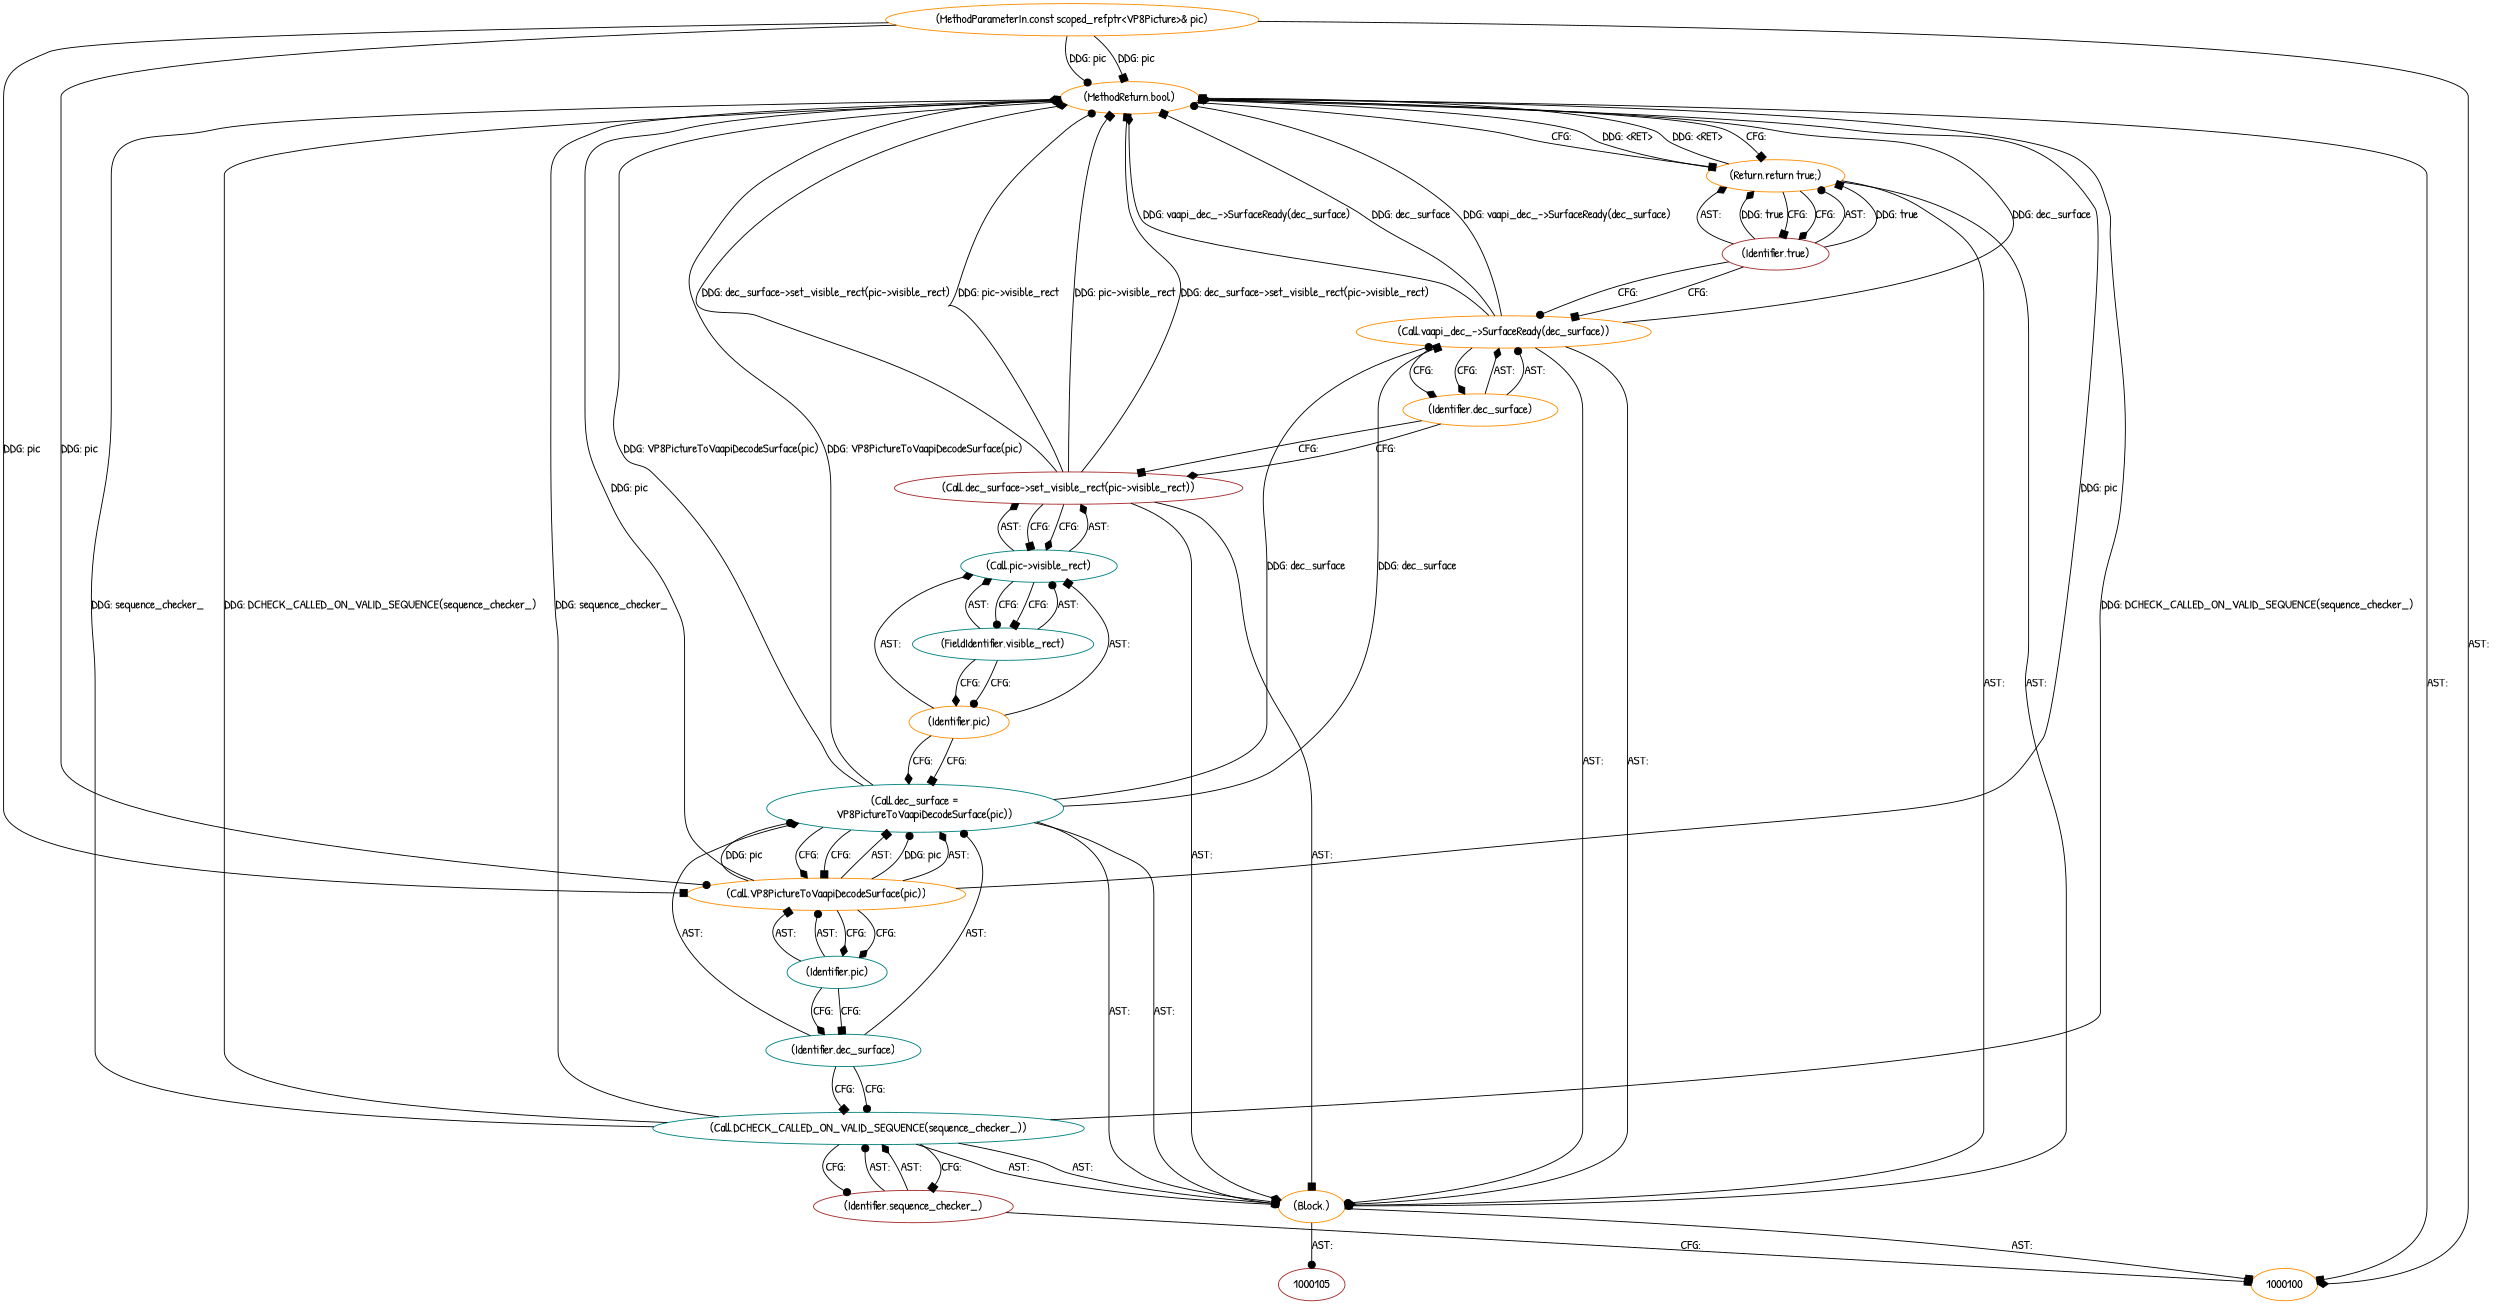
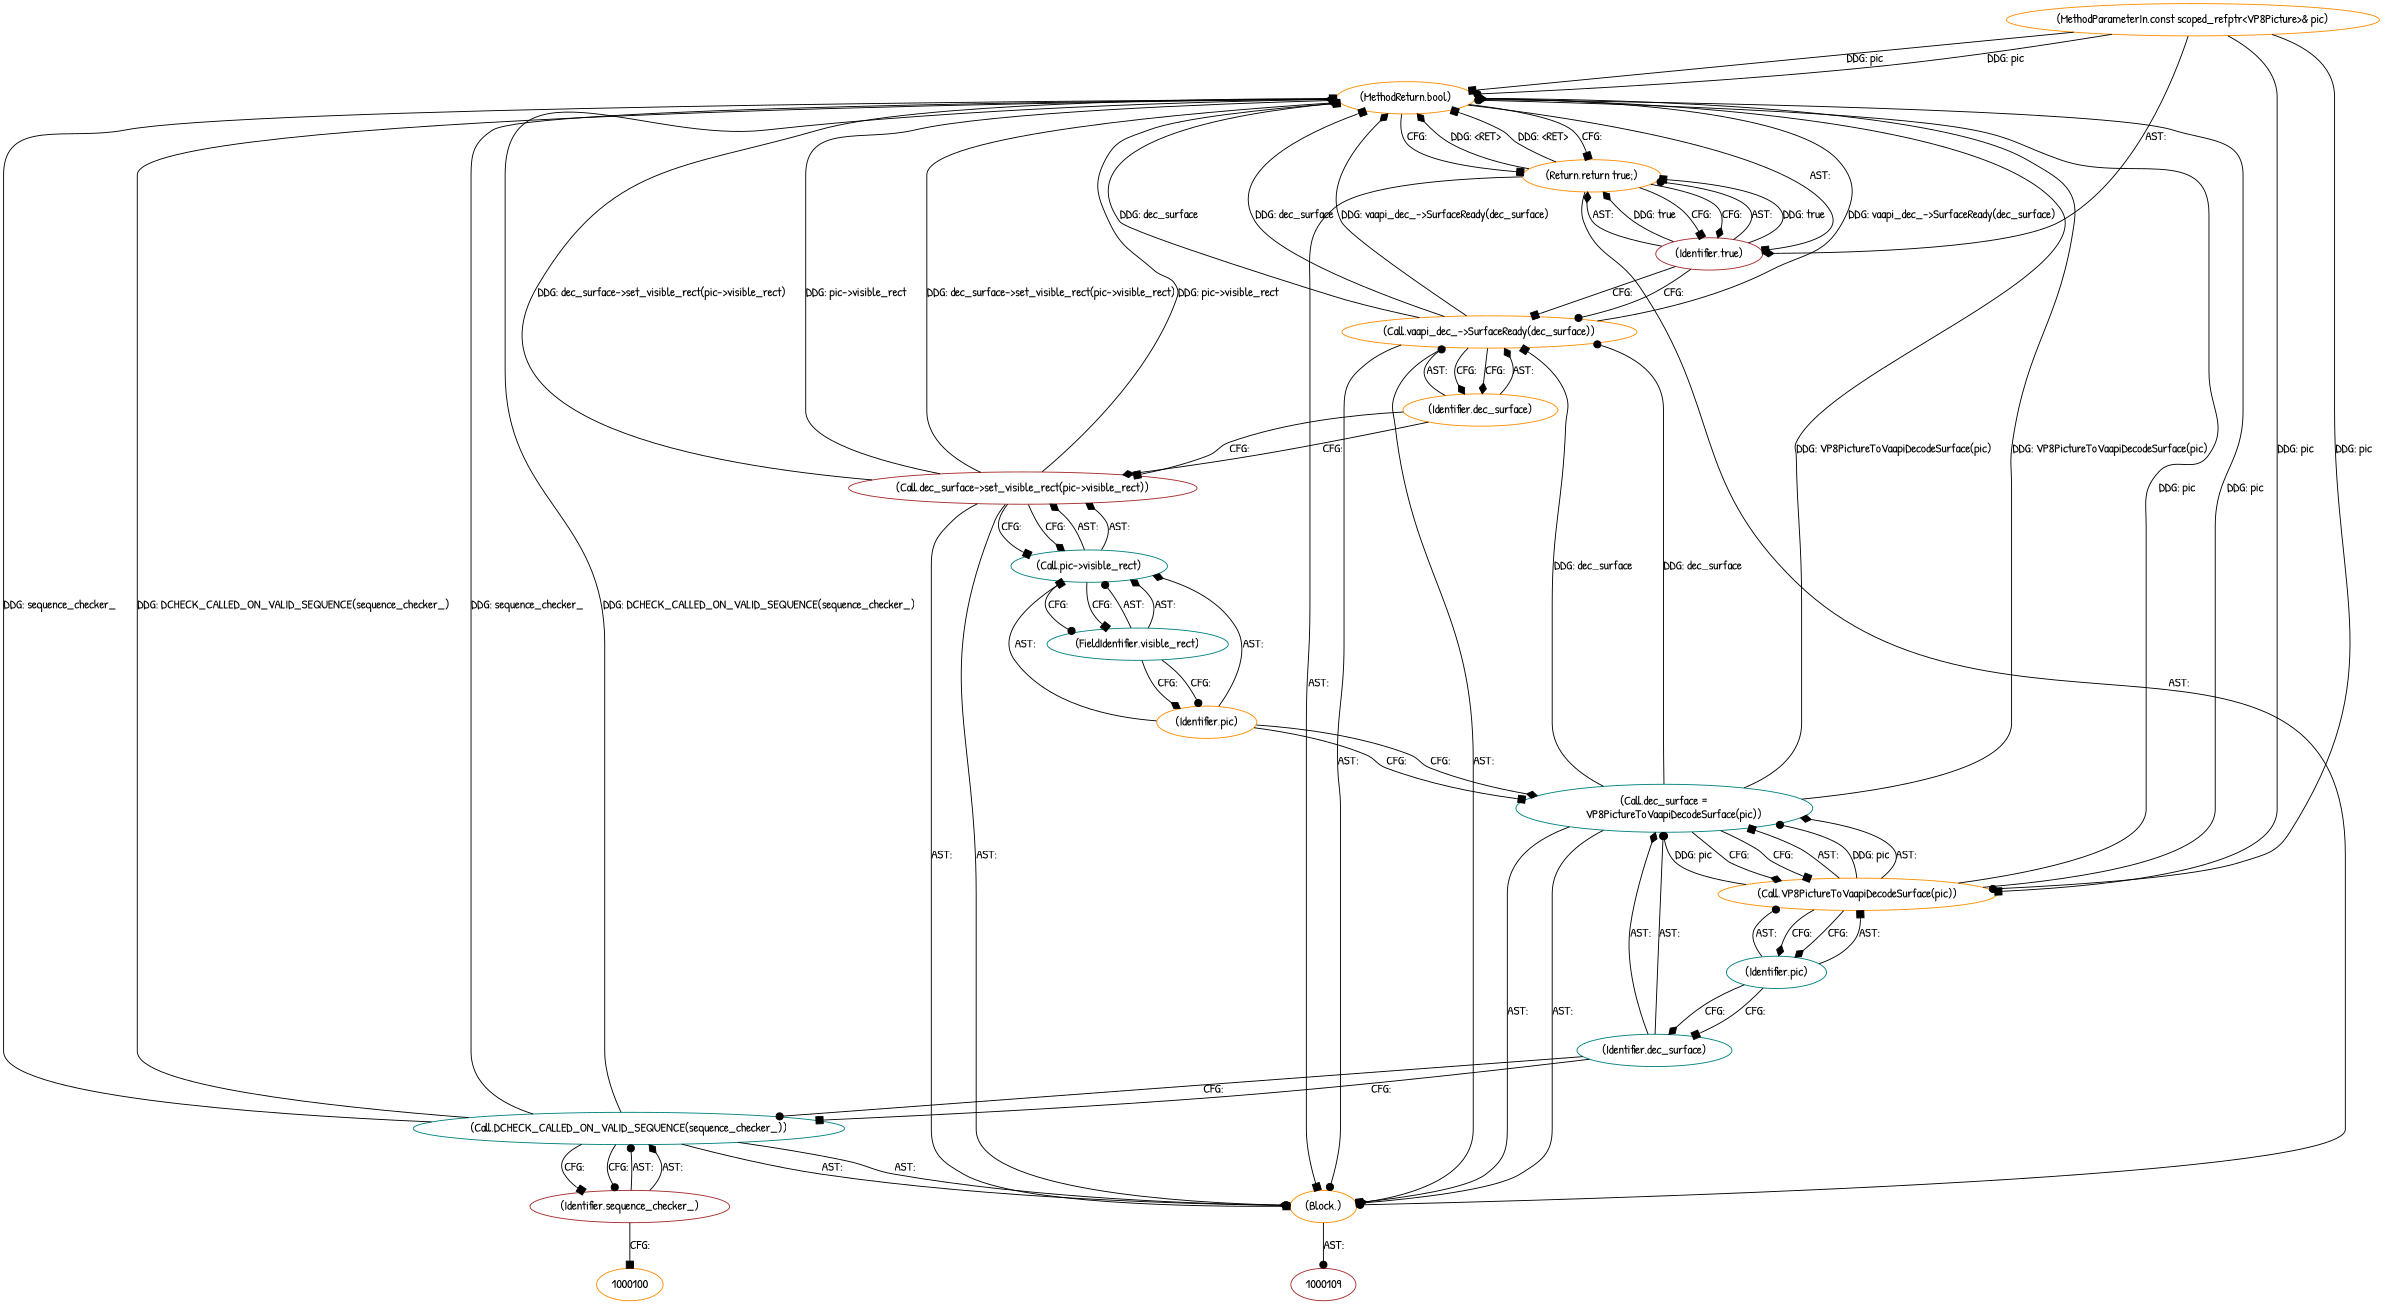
(2468, 131) -> (2032, 232)
(2396, 160) -> (1697, 146)
(1795, 1232) -> none
(1312, 1285) -> (1323, 1285)
